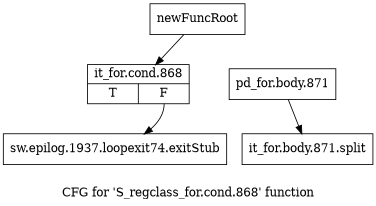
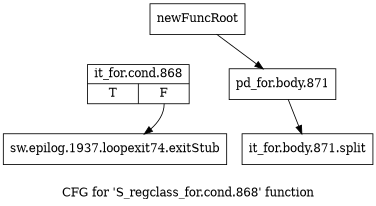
(173, 47) -> (236, 49)
